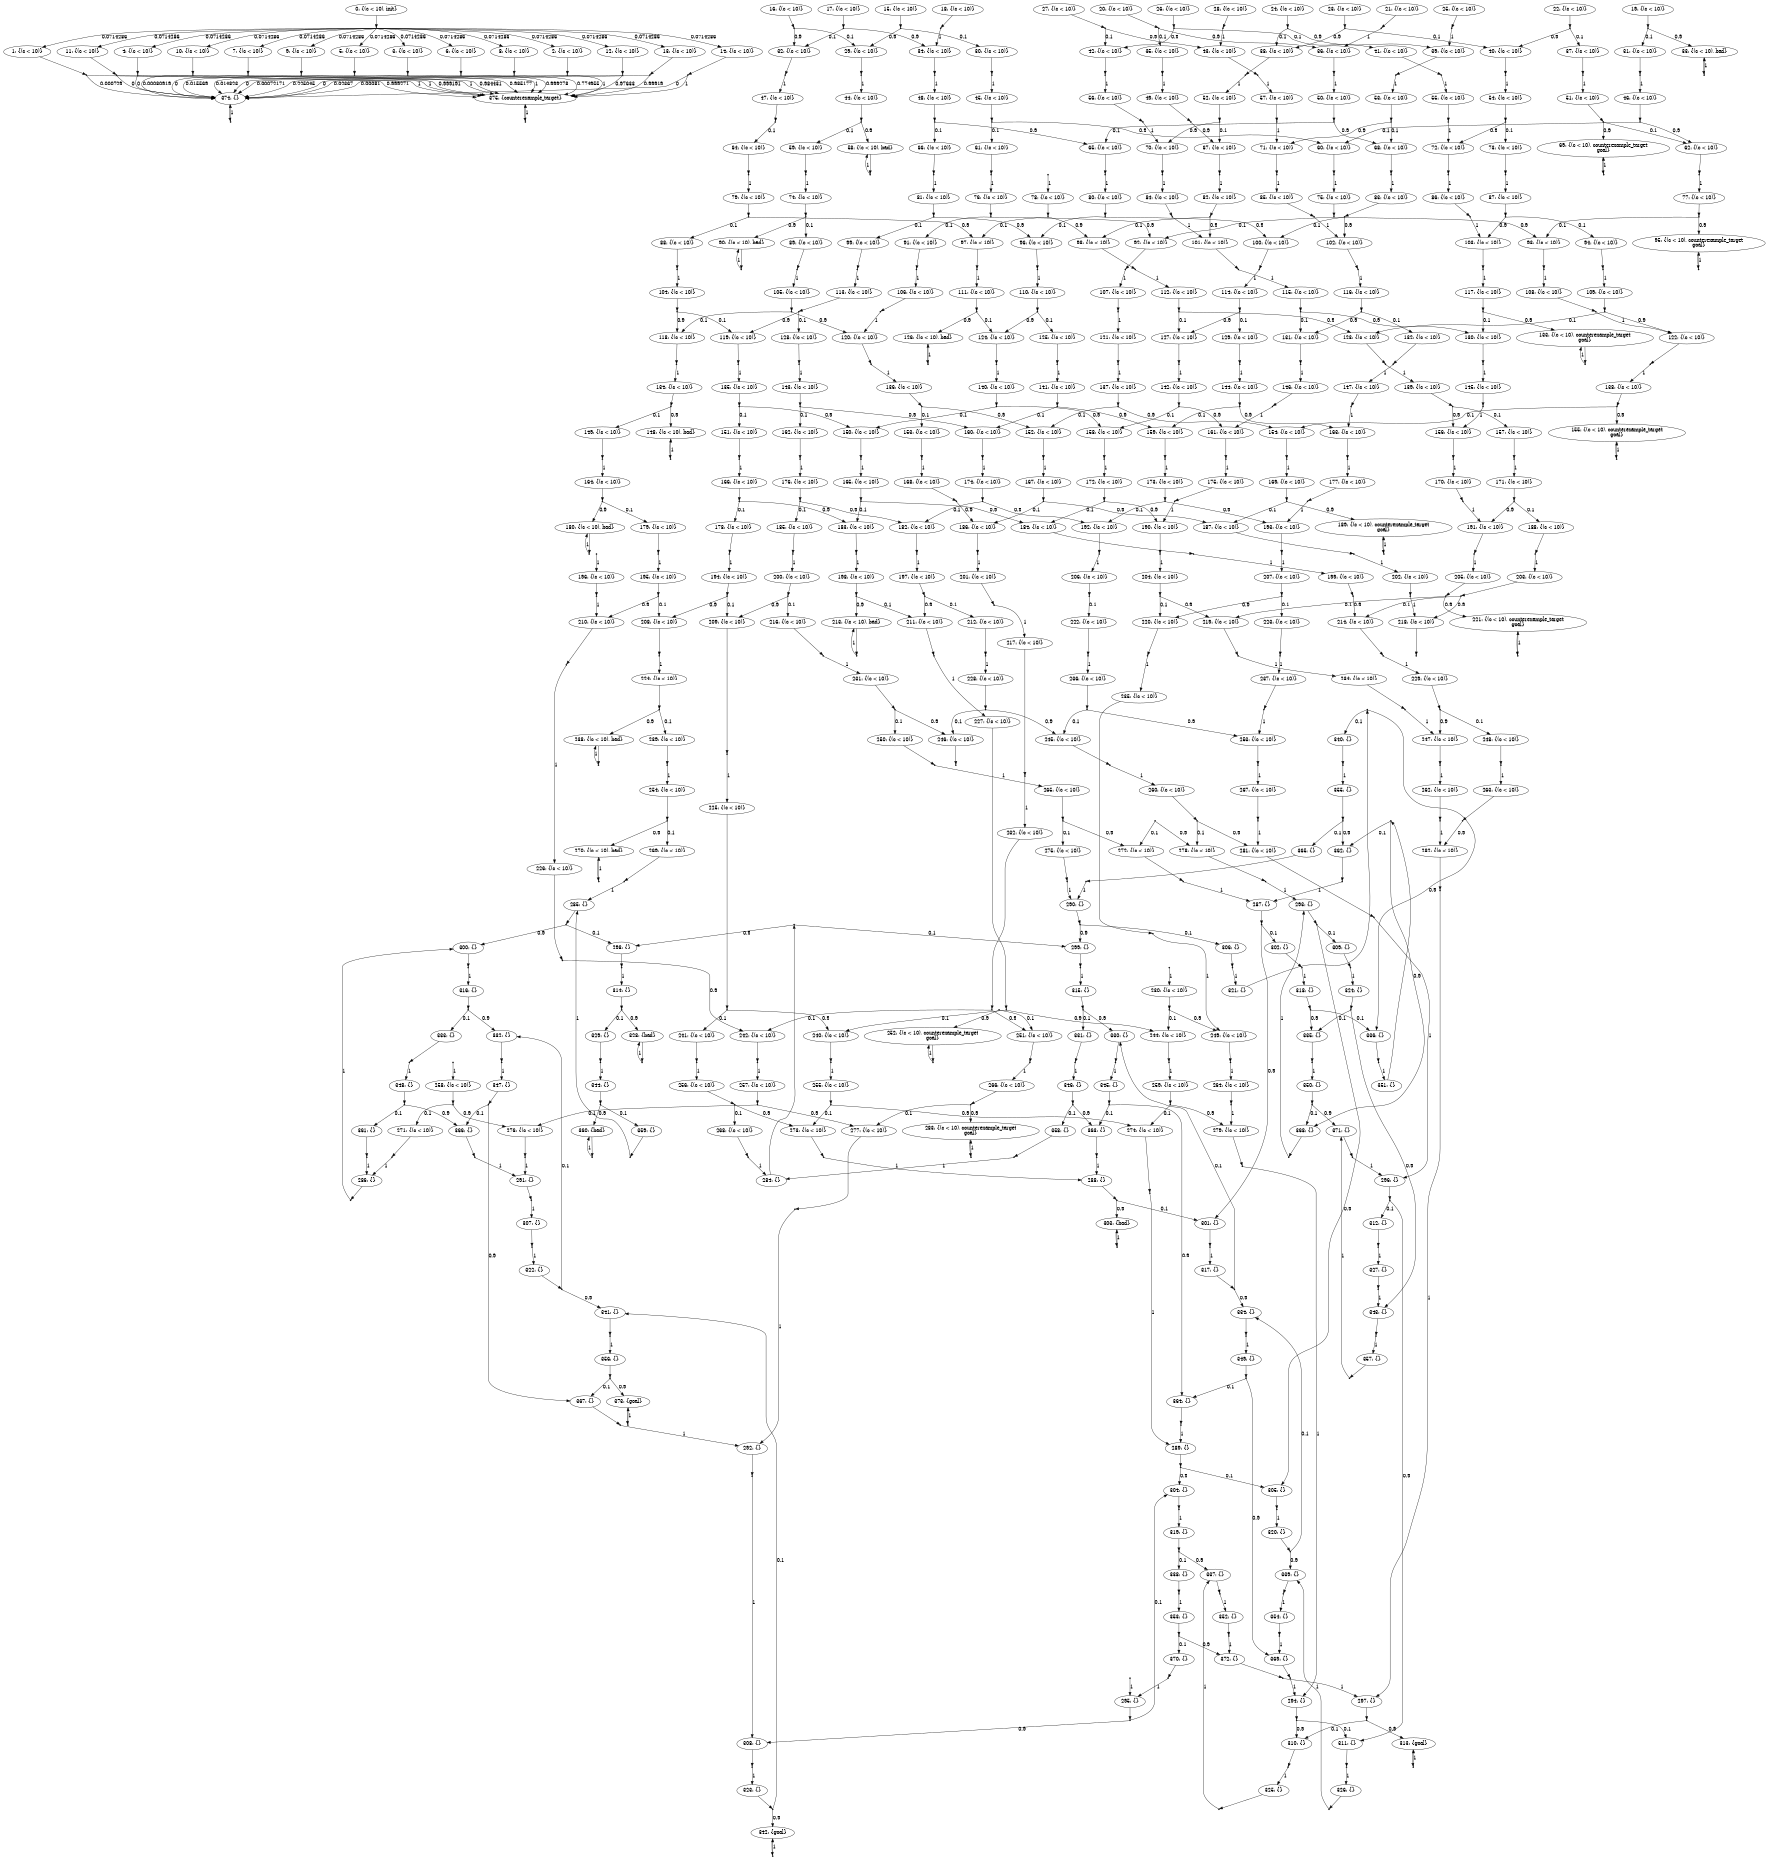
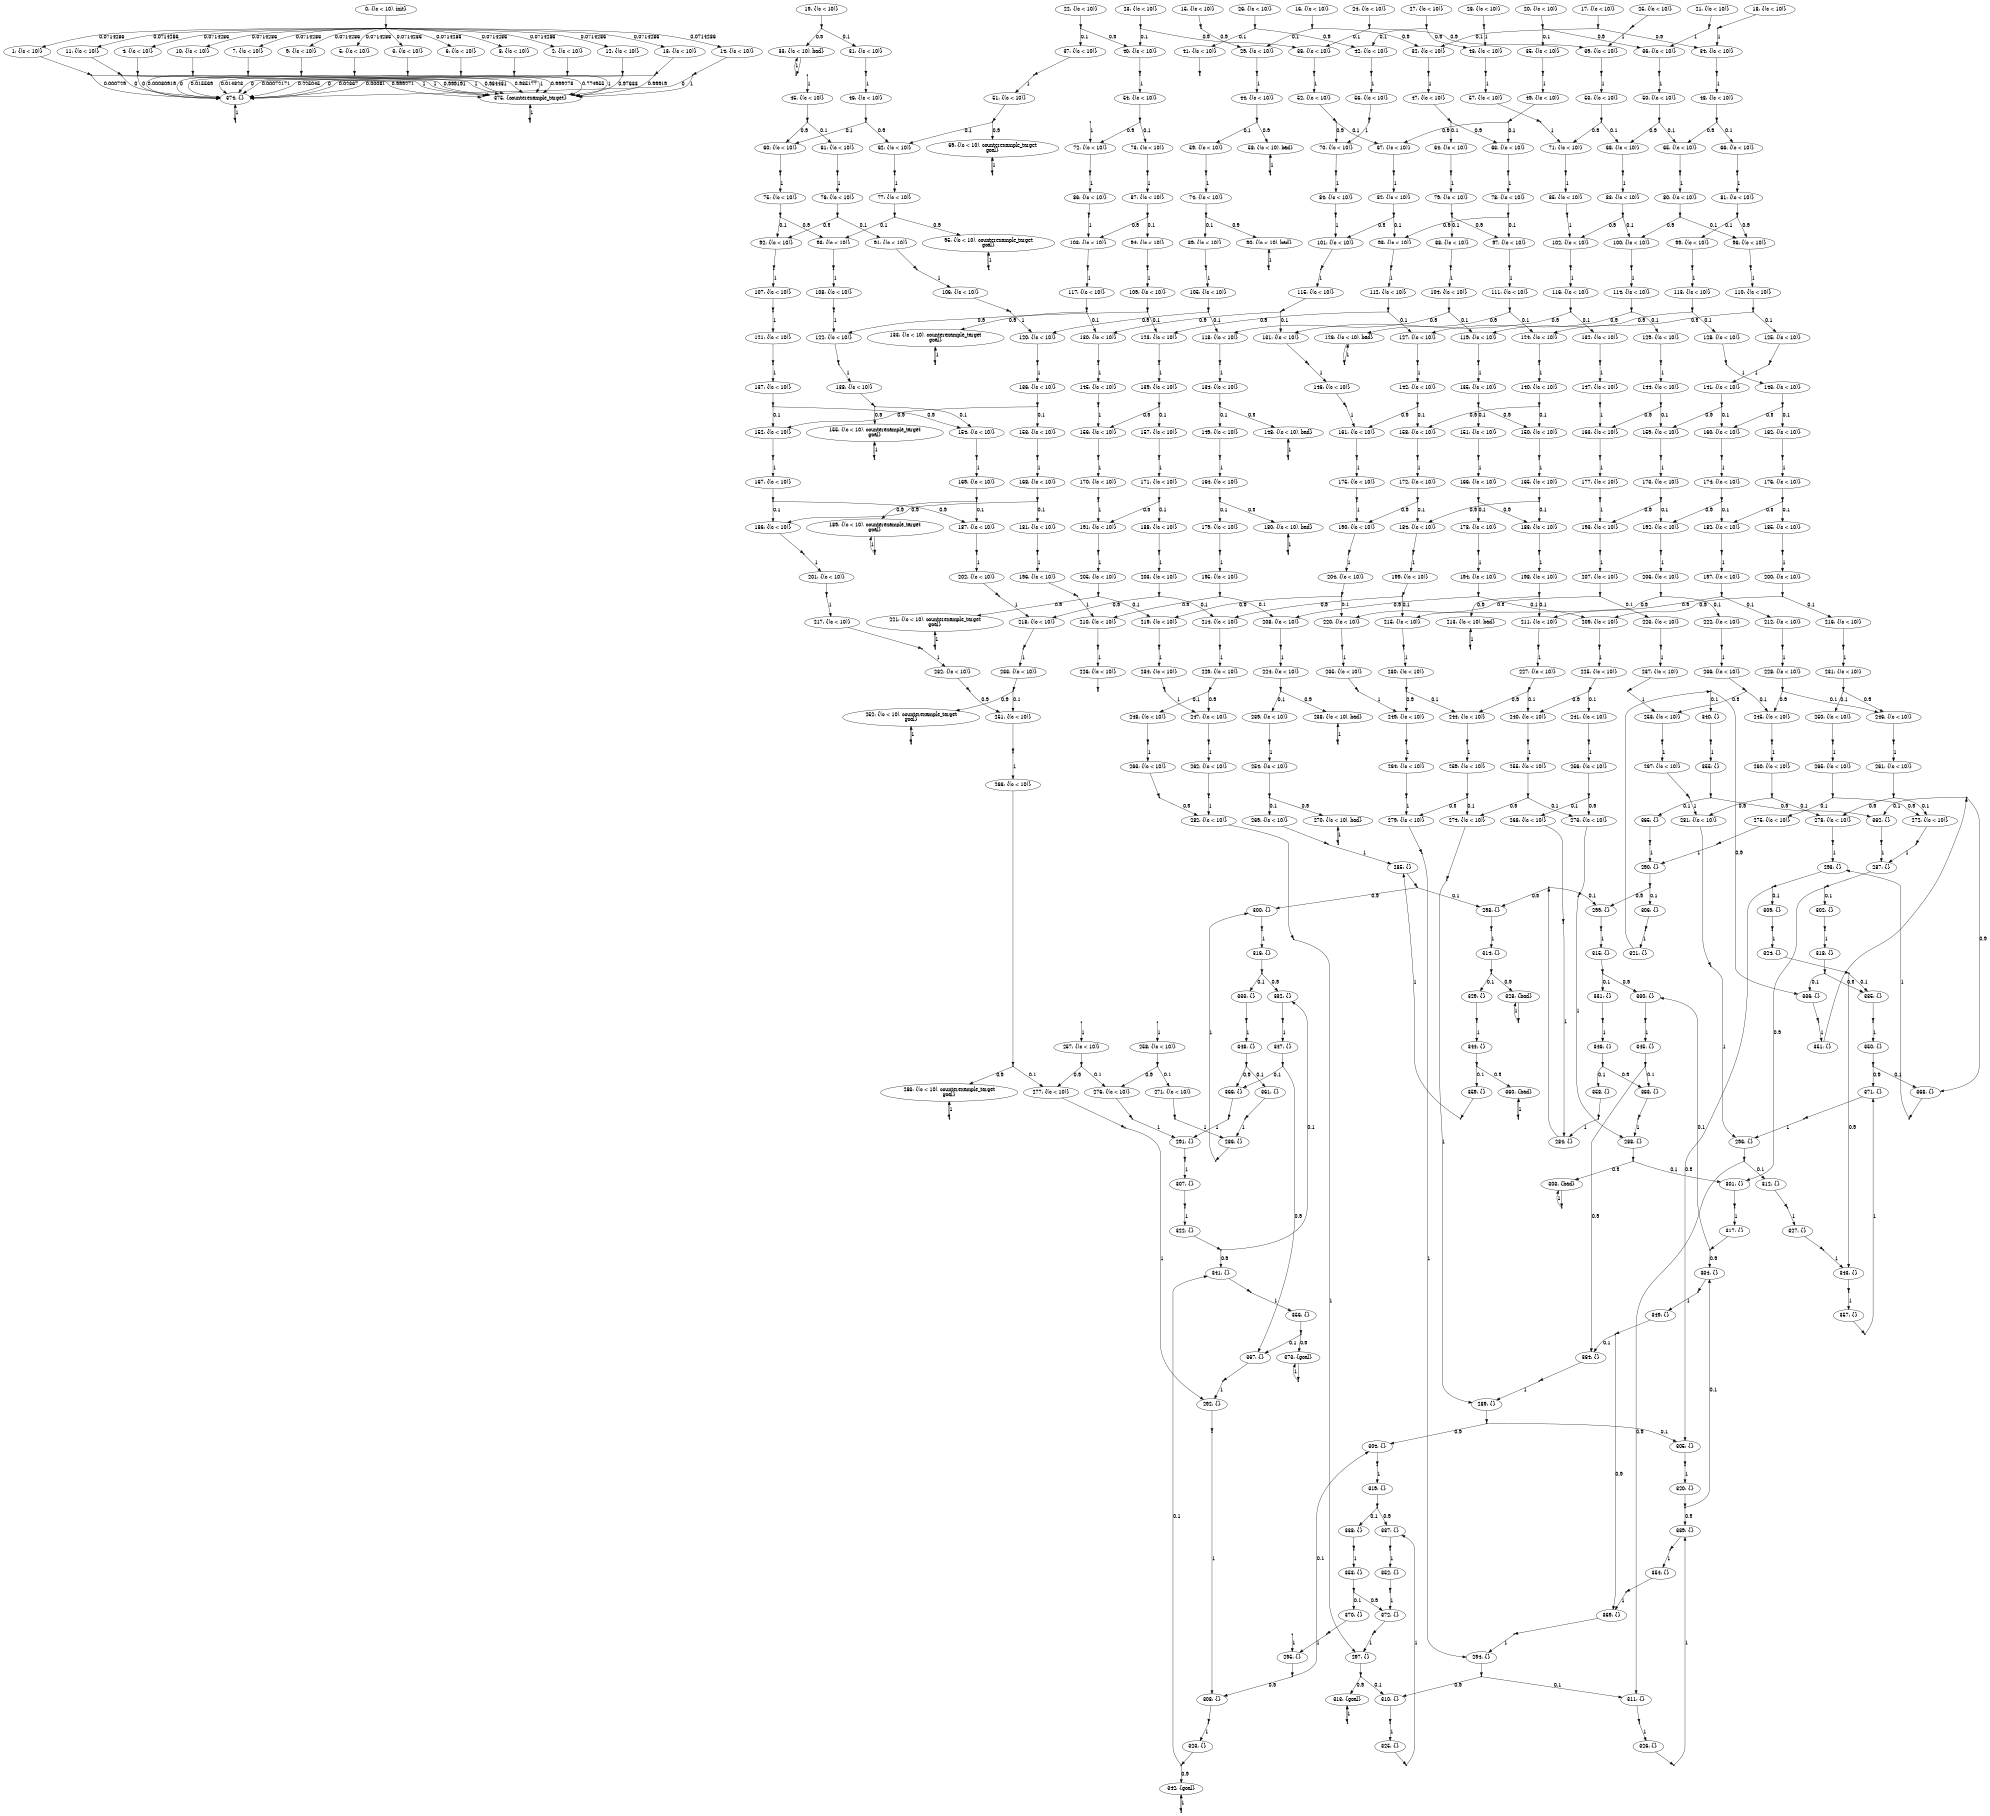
(992, 52) -> none
(1448, 99) -> none
none -> (1508, 148)
none -> (1037, 528)
none -> (1402, 623)
none -> (1019, 672)
none -> (1894, 767)
(757, 1036) -> none
